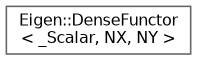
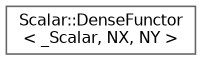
(99, 30) -> (101, 30)
